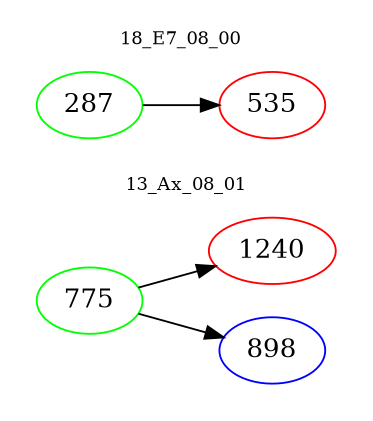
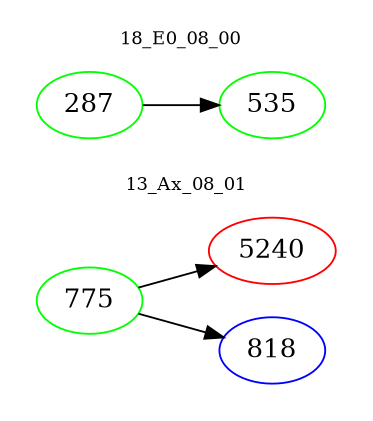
(181, 40) -> (181, 40)
(272, 105) -> (272, 105)
(272, 251) -> (272, 251)
(272, 350) -> (272, 350)
